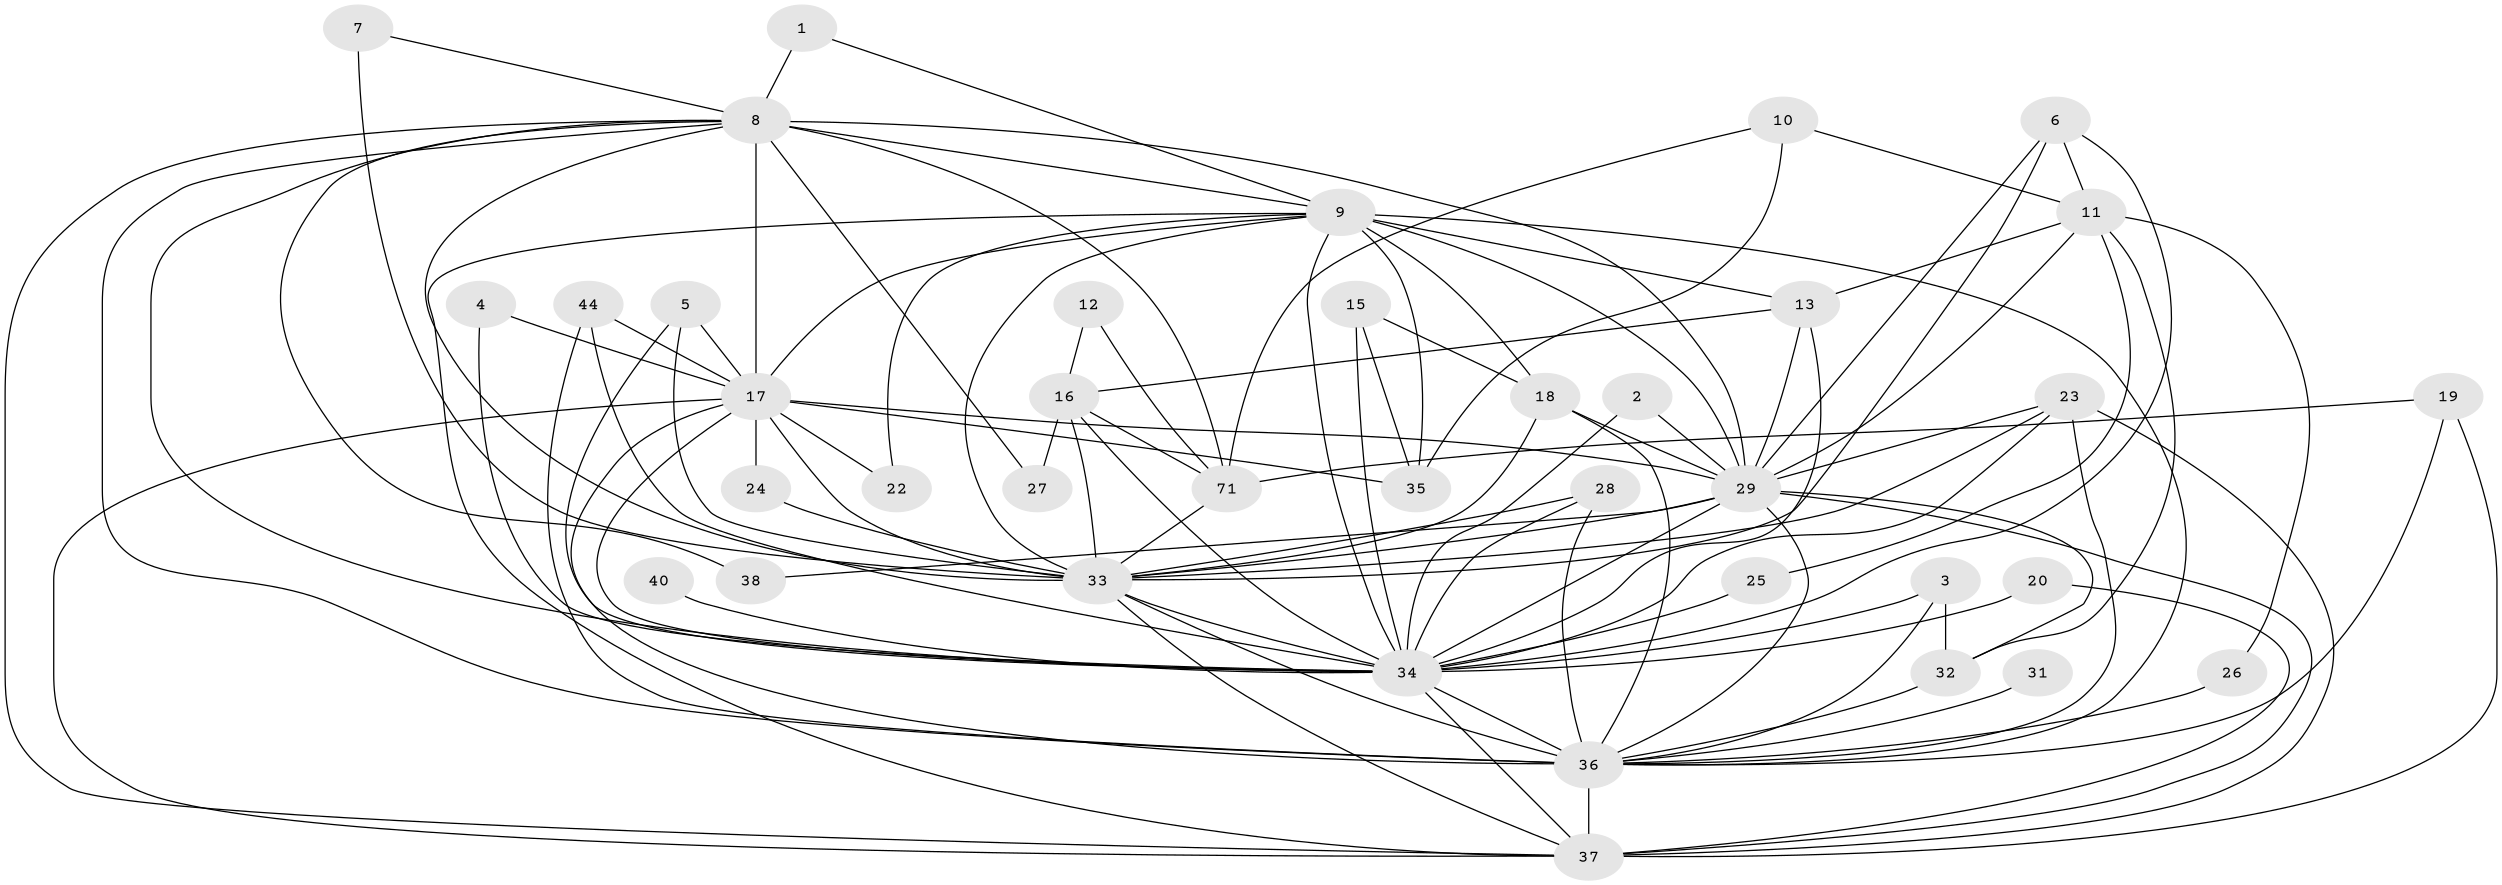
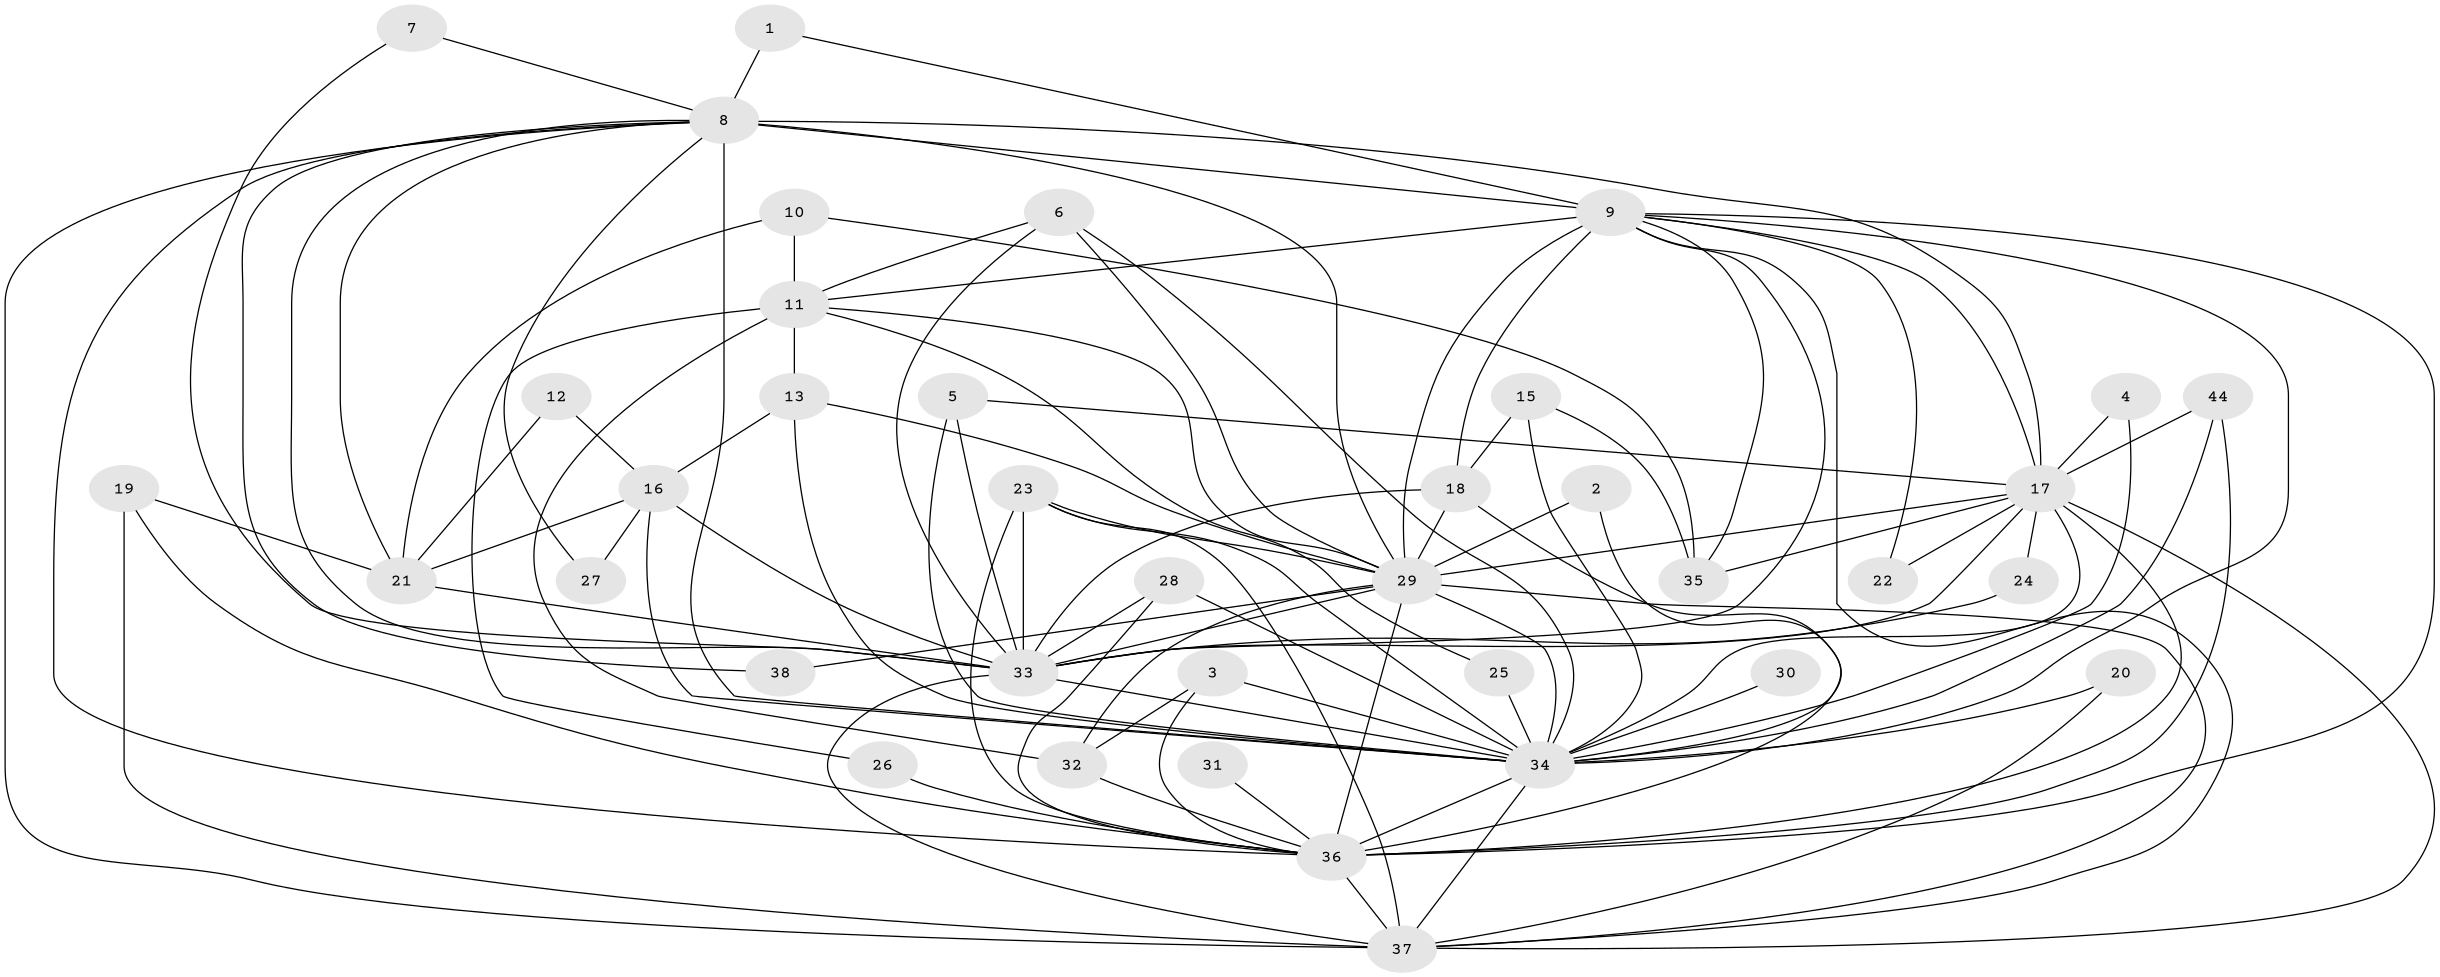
(1572, 258) -> (1202, 258)
(1227, 489) -> (402, 581)
(659, 581) -> (1786, 673)
(1337, 687) -> none
